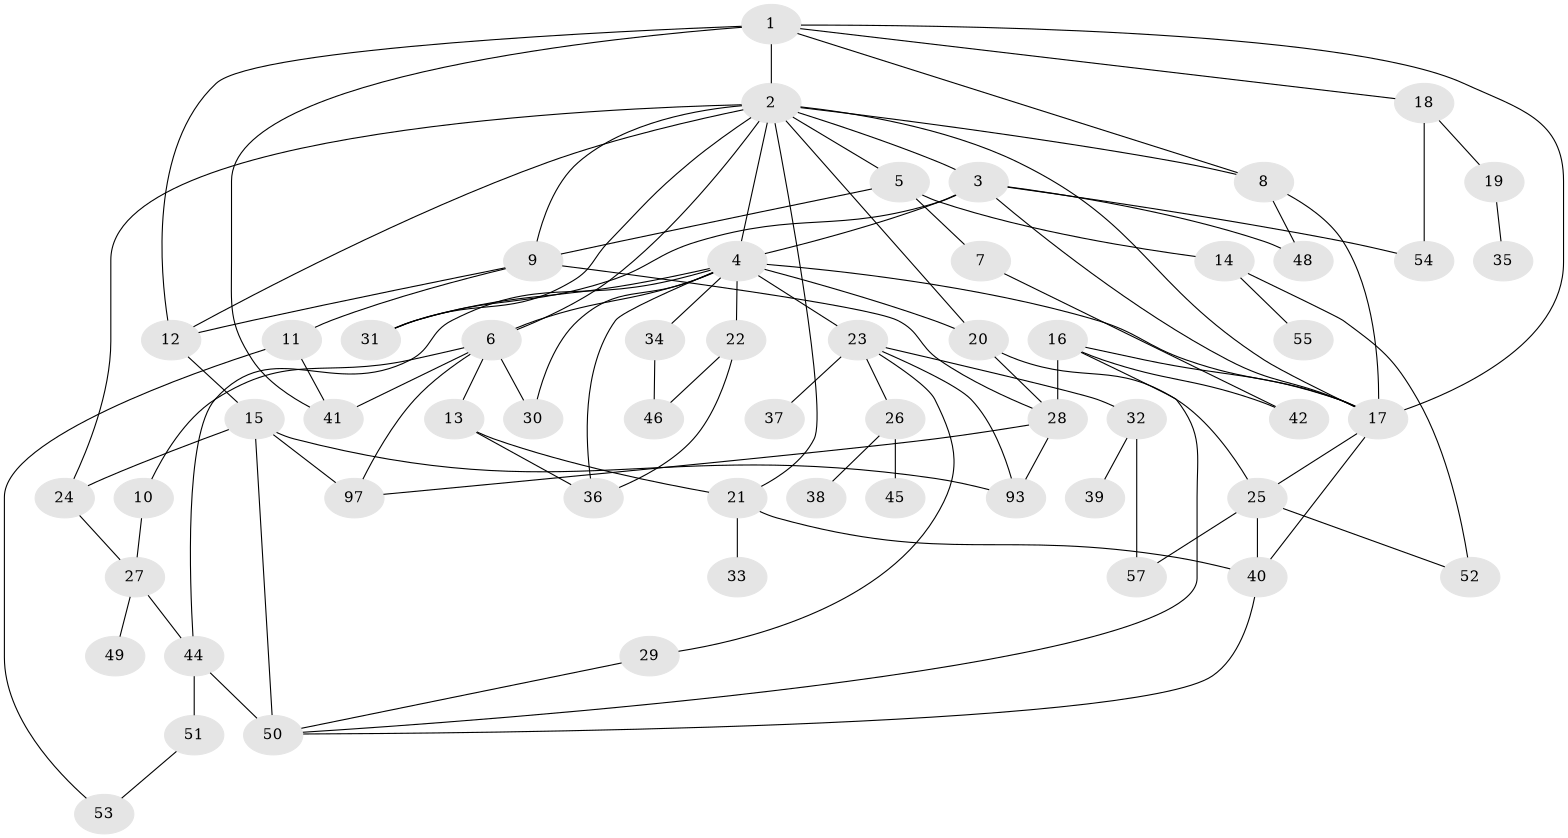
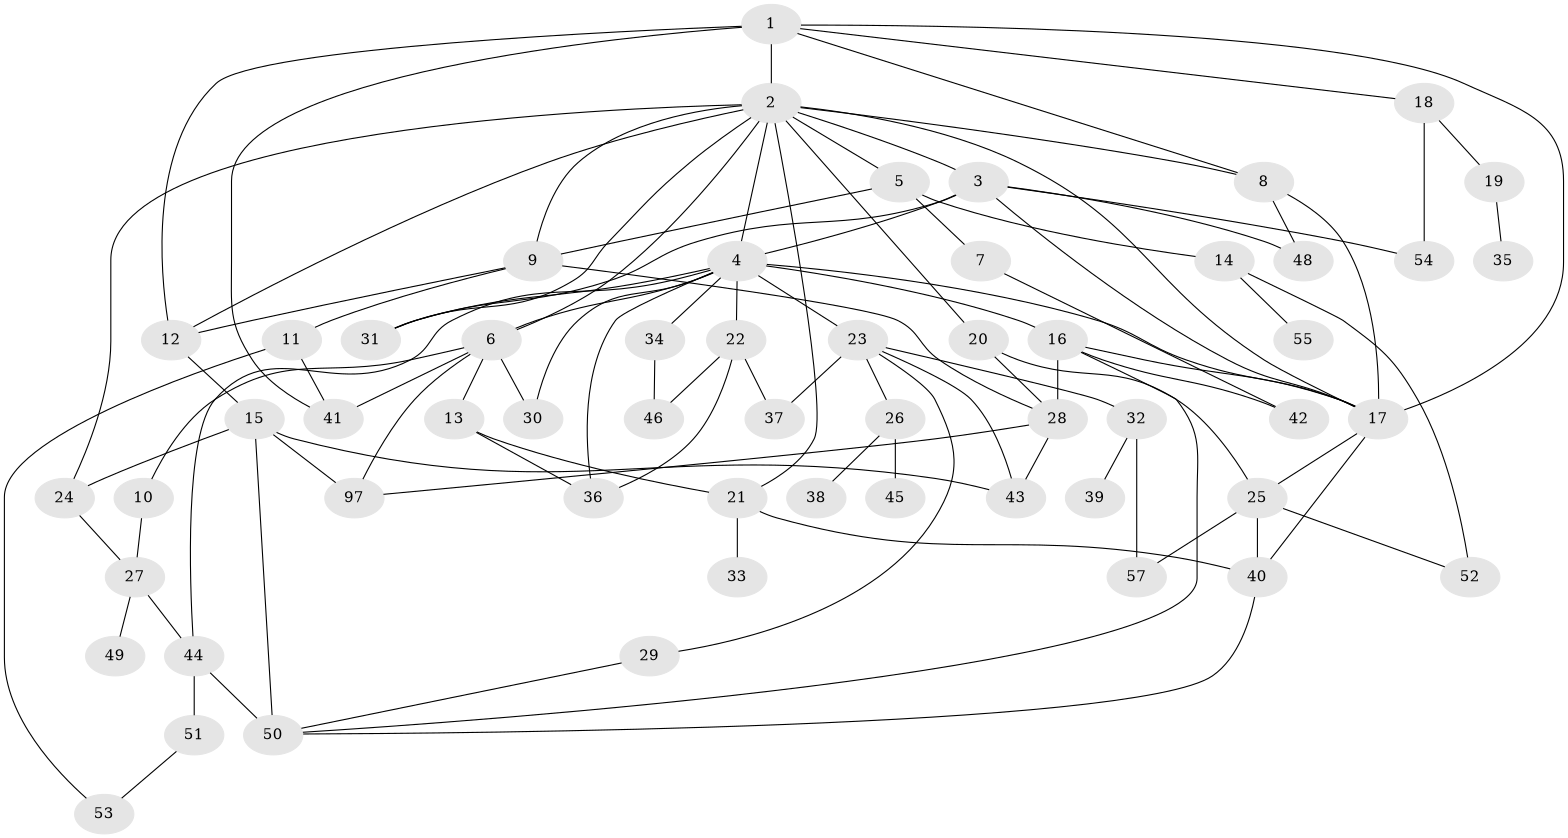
(860, 297) -> (902, 290)
none -> (755, 379)
(1016, 498) -> (1016, 498)
